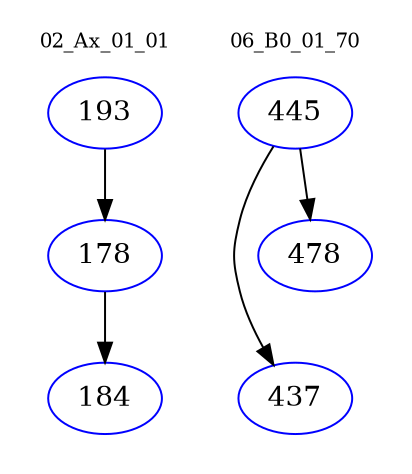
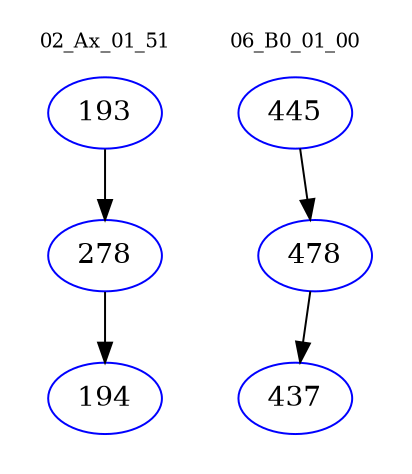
(105, 43) -> (105, 43)
(295, 43) -> (295, 43)
(235, 246) -> (307, 317)
(105, 256) -> (105, 256)
(105, 398) -> (105, 398)
